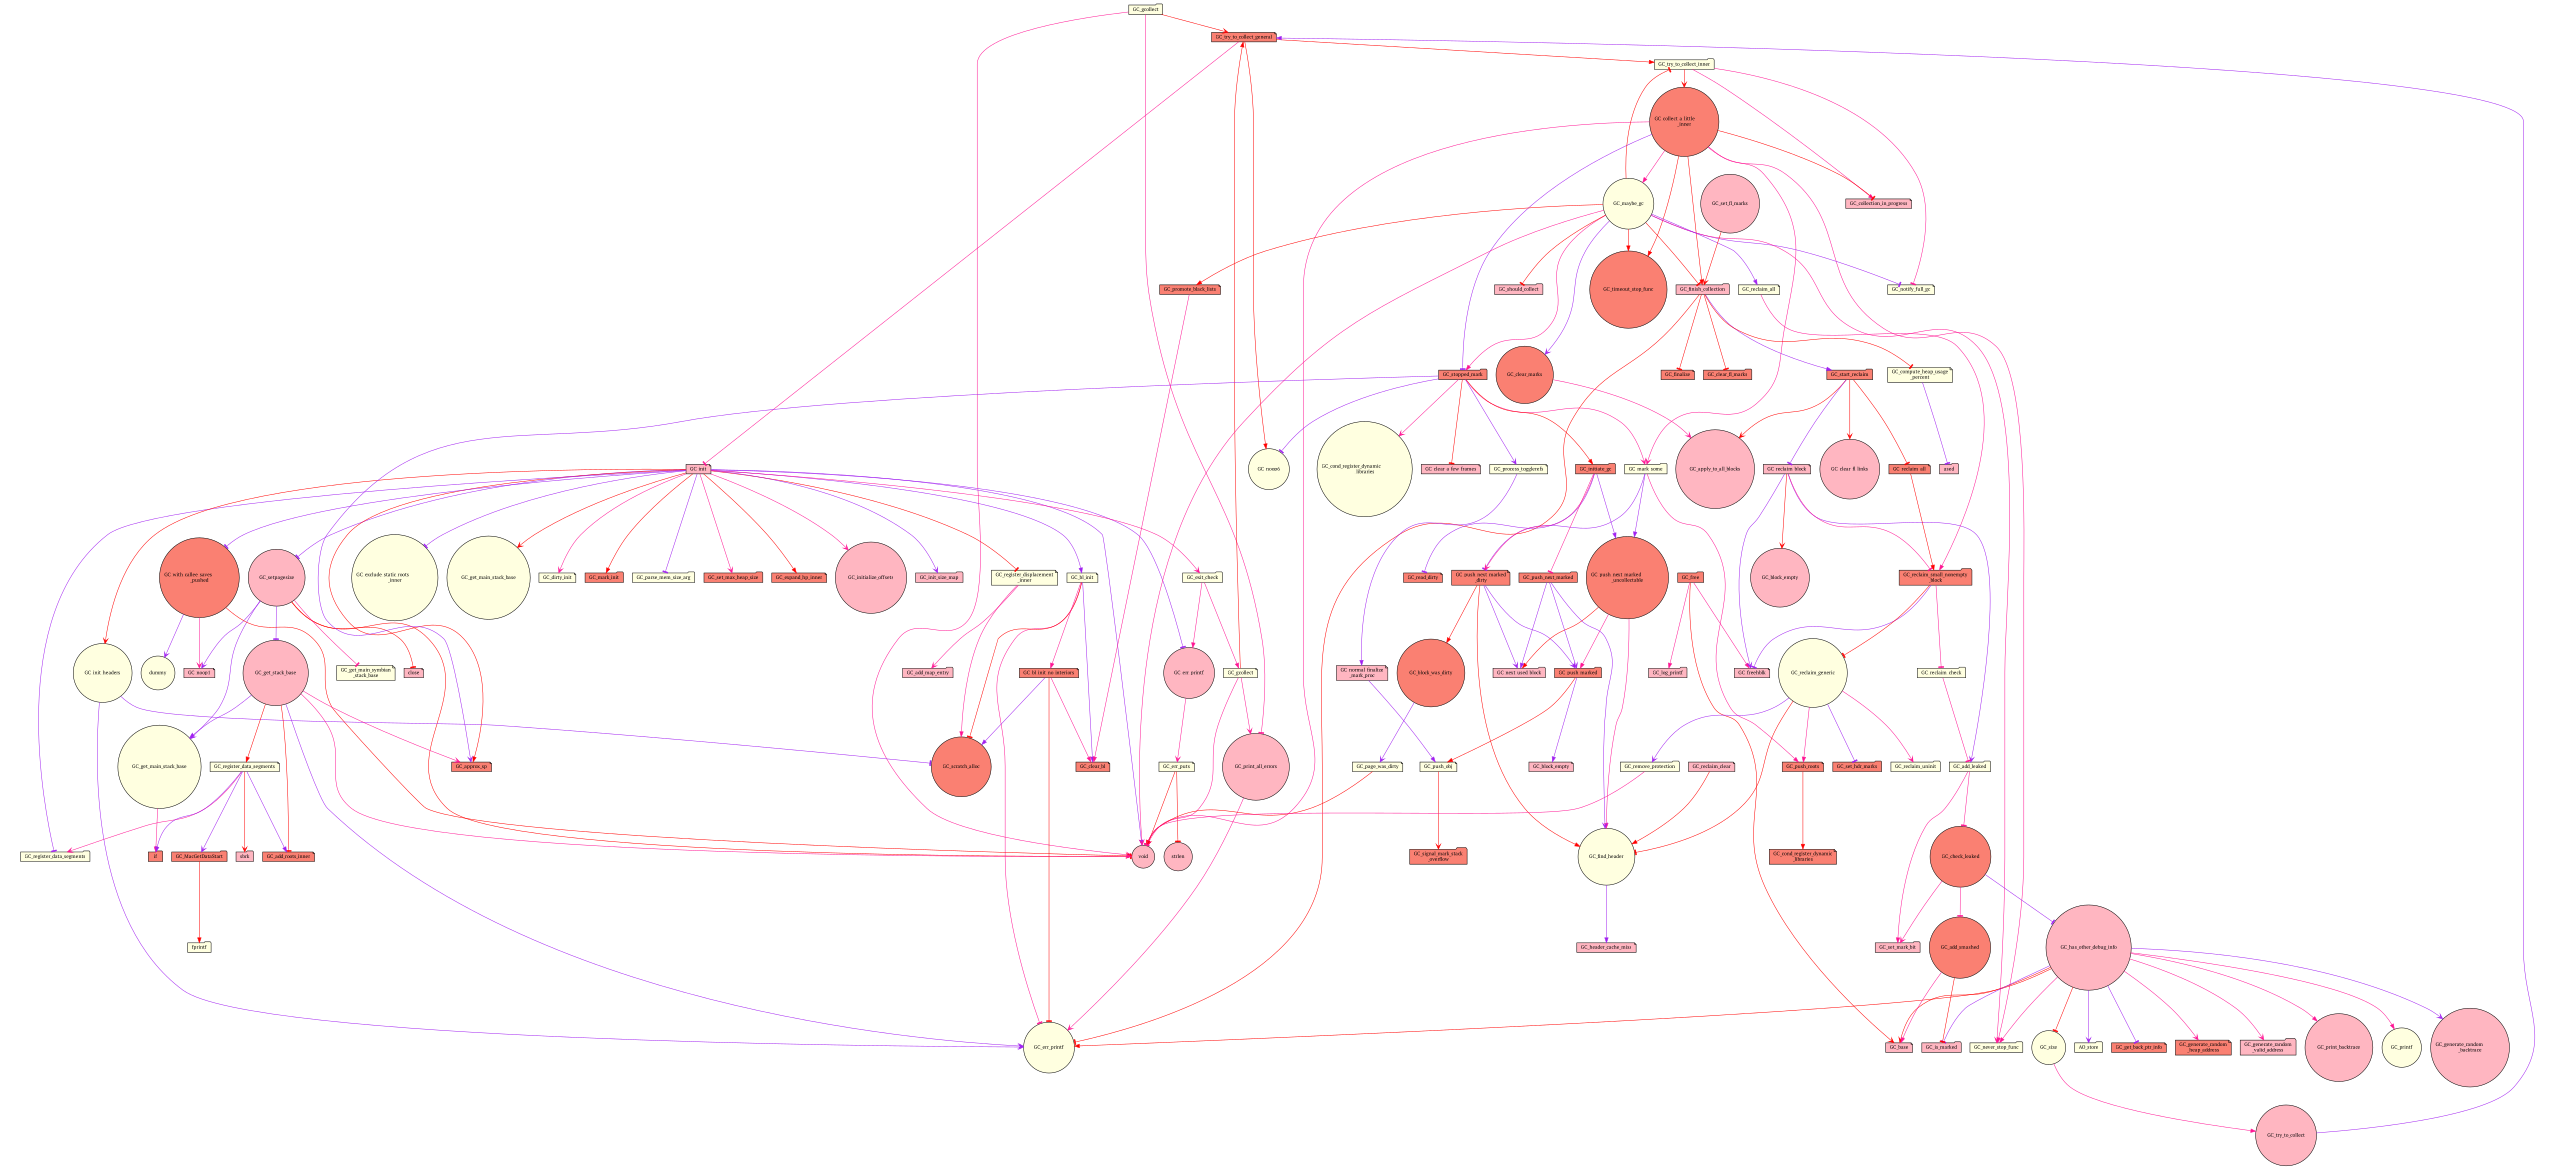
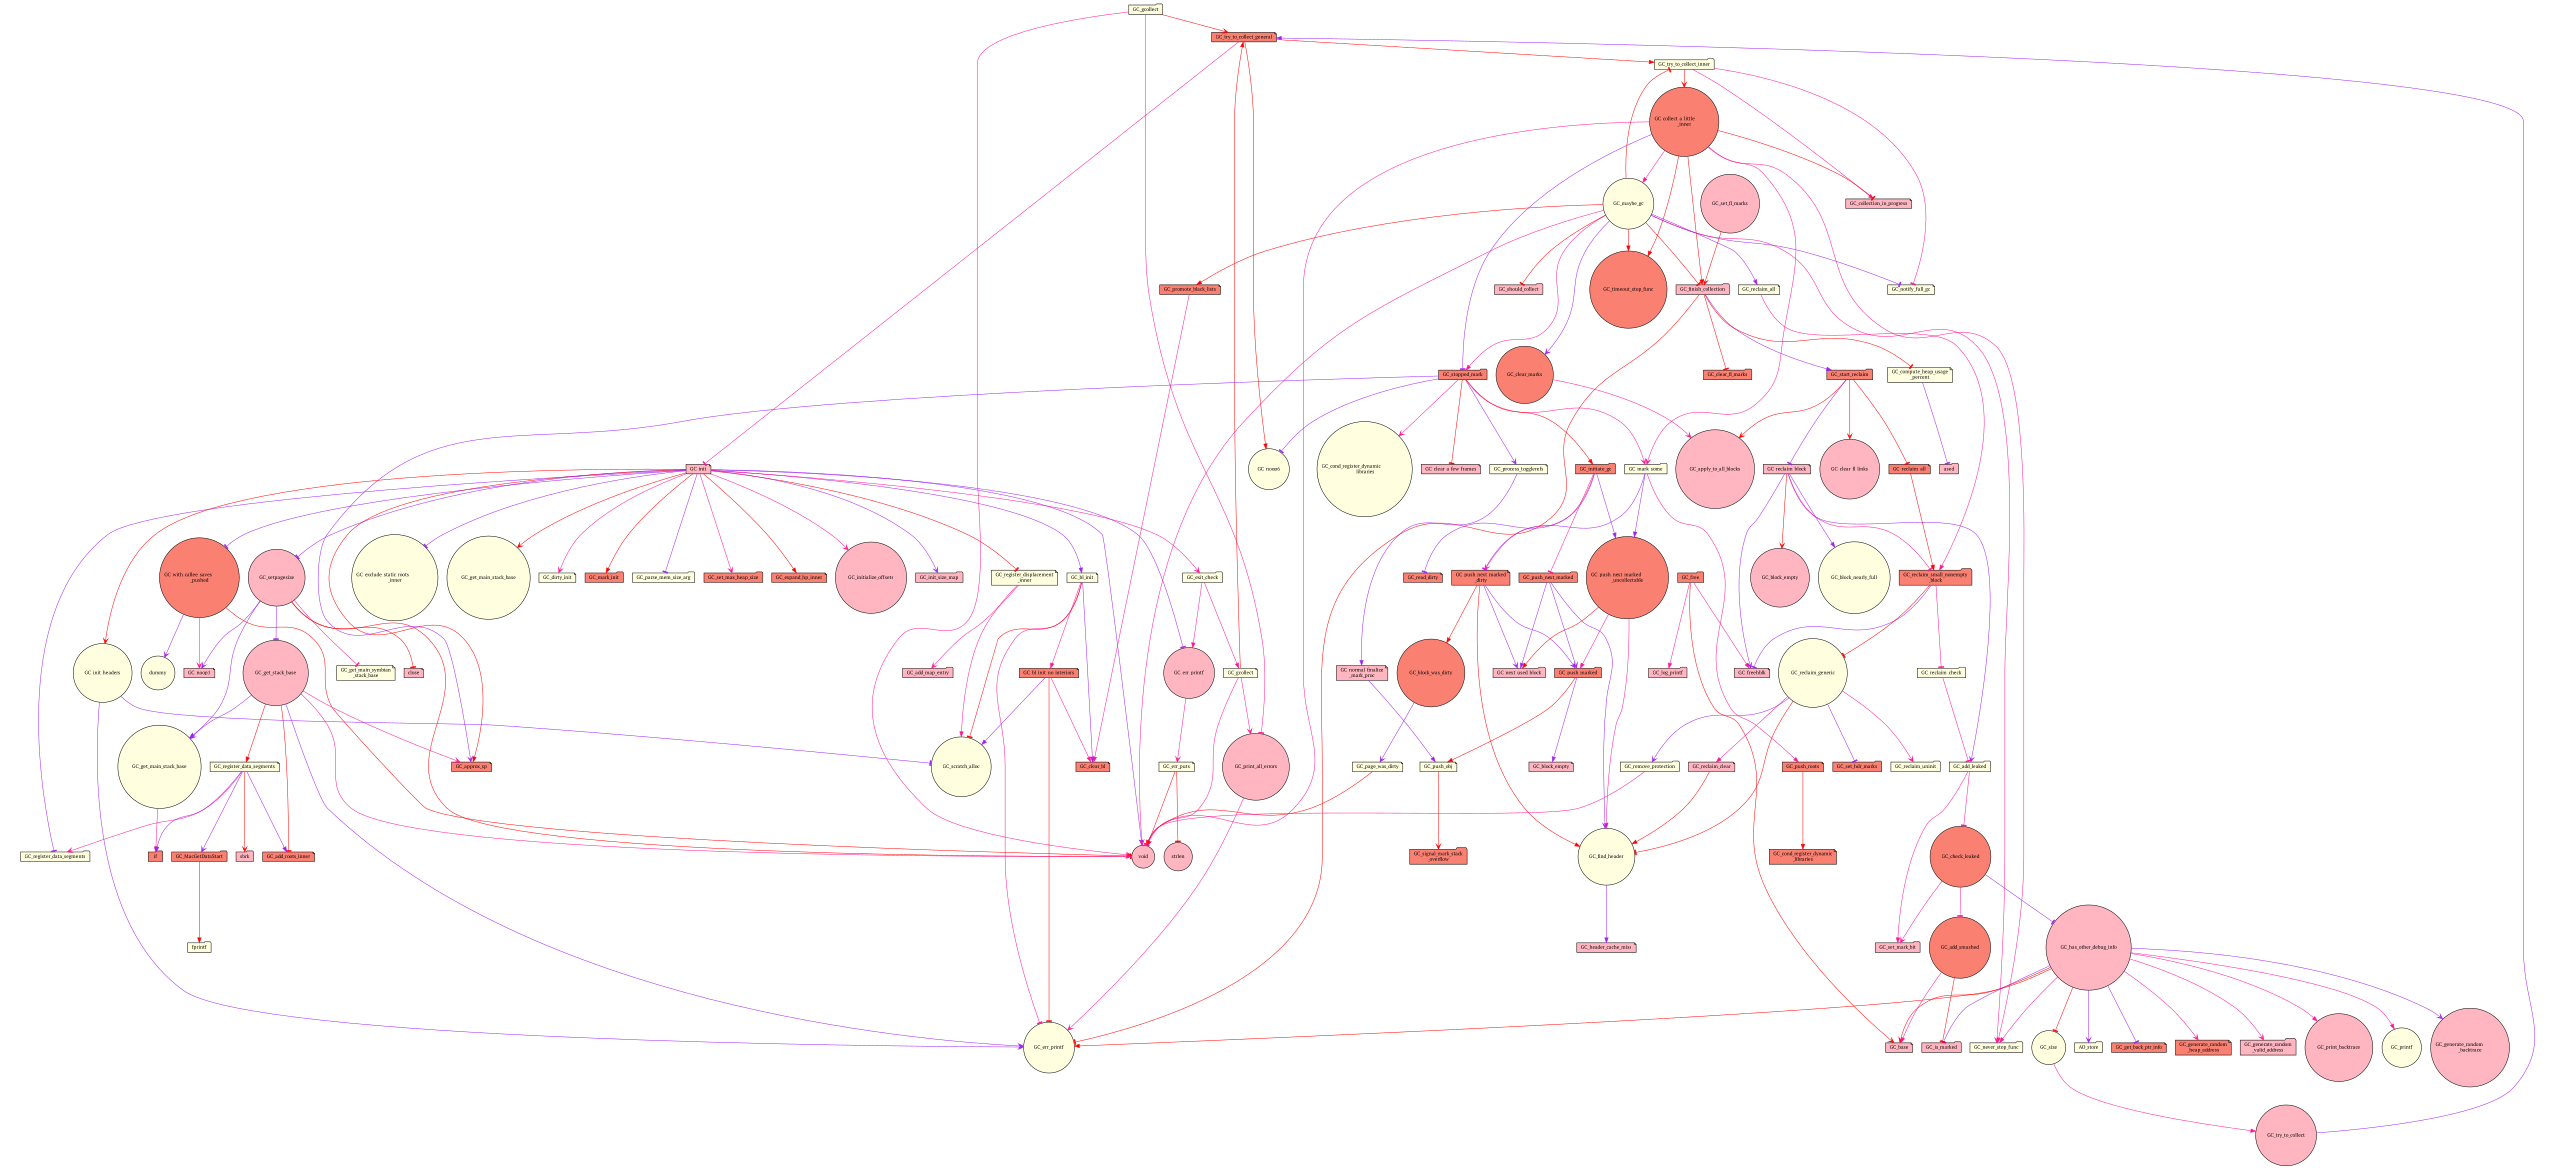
(1678, 375) -> none
none -> (1854, 578)
(1807, 732) -> (1754, 728)
(961, 767) -> (961, 767)
